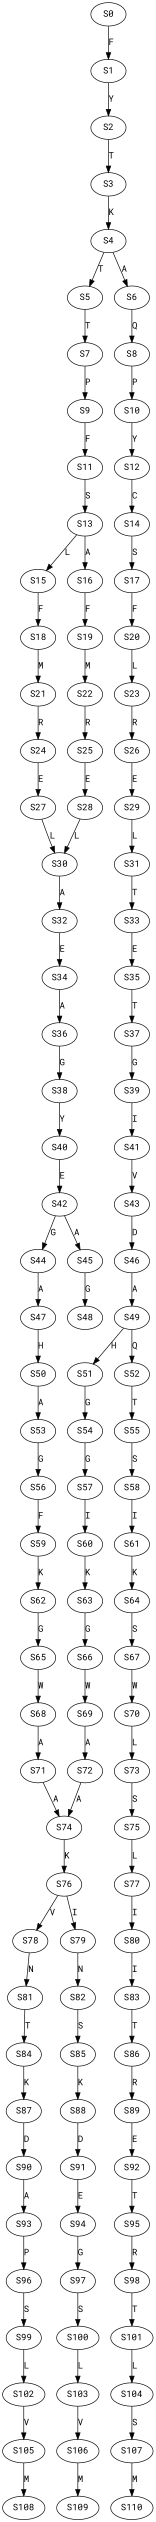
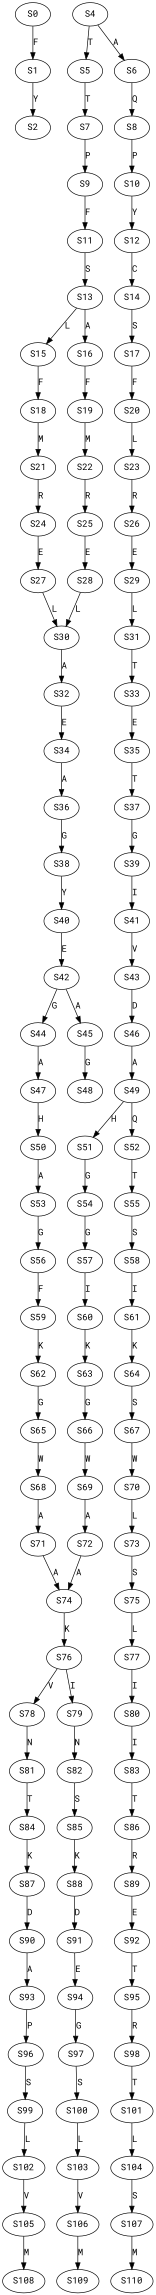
(108, 184) -> none
